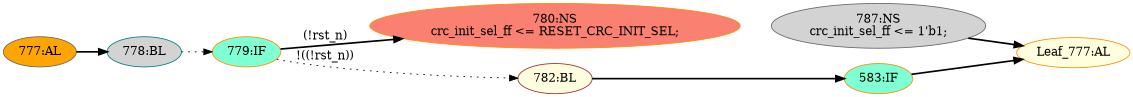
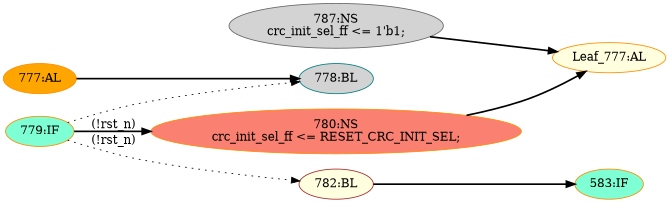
(40, 52) -> (40, 79)
(193, 52) -> (178, 97)
(325, 56) -> (114, 141)
(963, 67) -> (524, 100)
